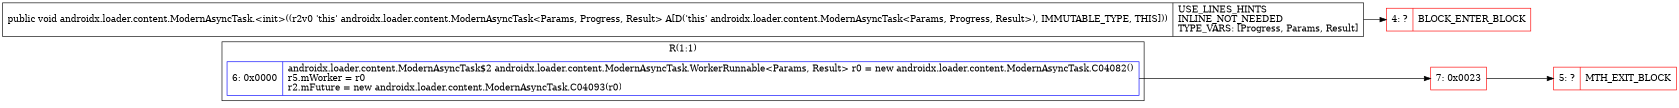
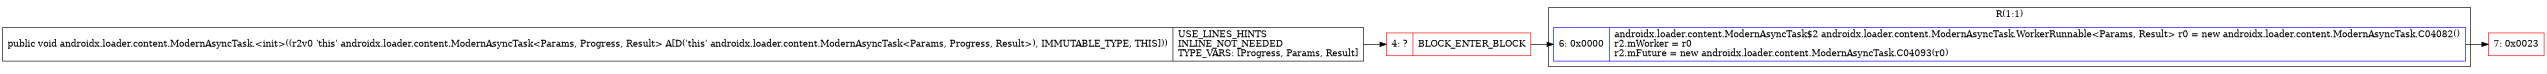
none -> (1539, 44)
(327, 78) -> (1653, 44)
(1615, 79) -> none
